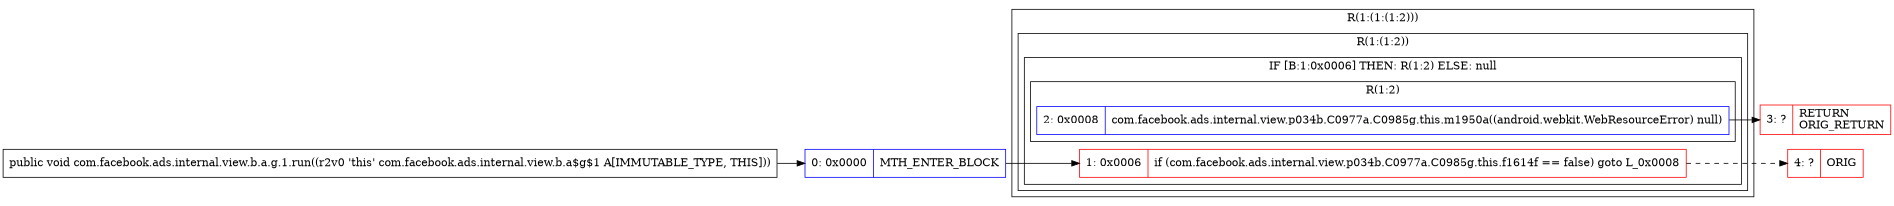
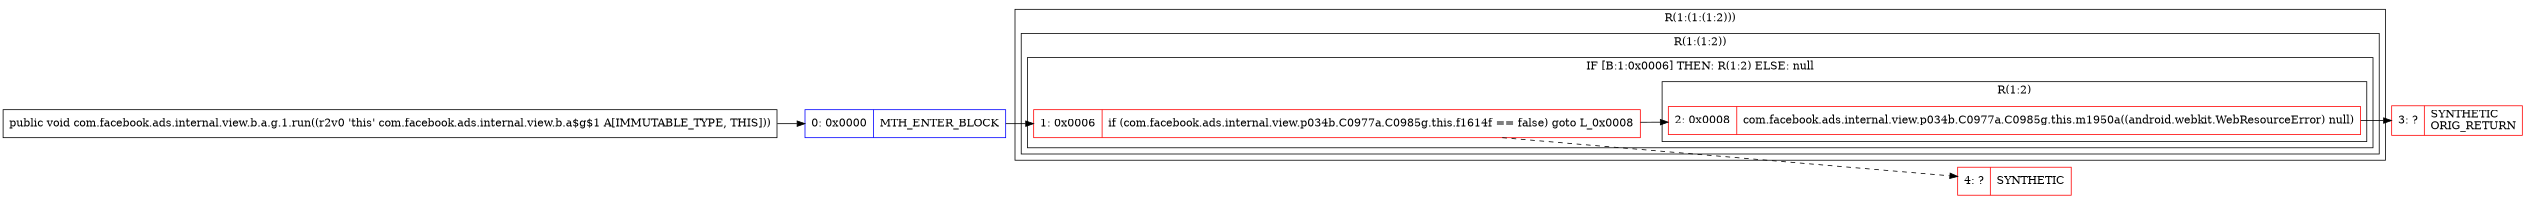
(1824, 114) -> (2465, 114)
(1383, 121) -> (2014, 121)
none -> (1650, 122)
(1842, 163) -> (2031, 181)
